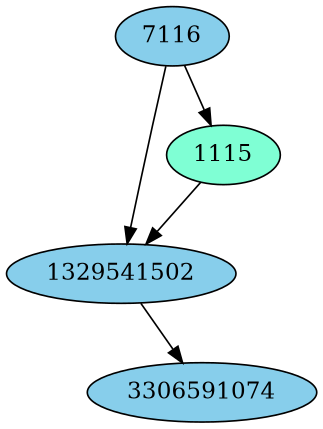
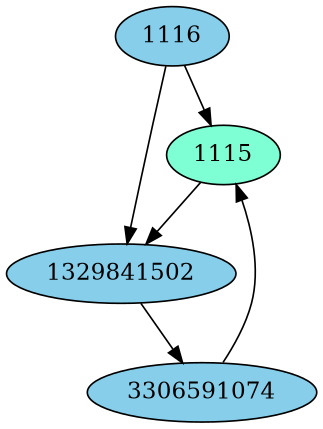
(172, 36) -> (172, 36)
(121, 274) -> (121, 274)
none -> (255, 284)
